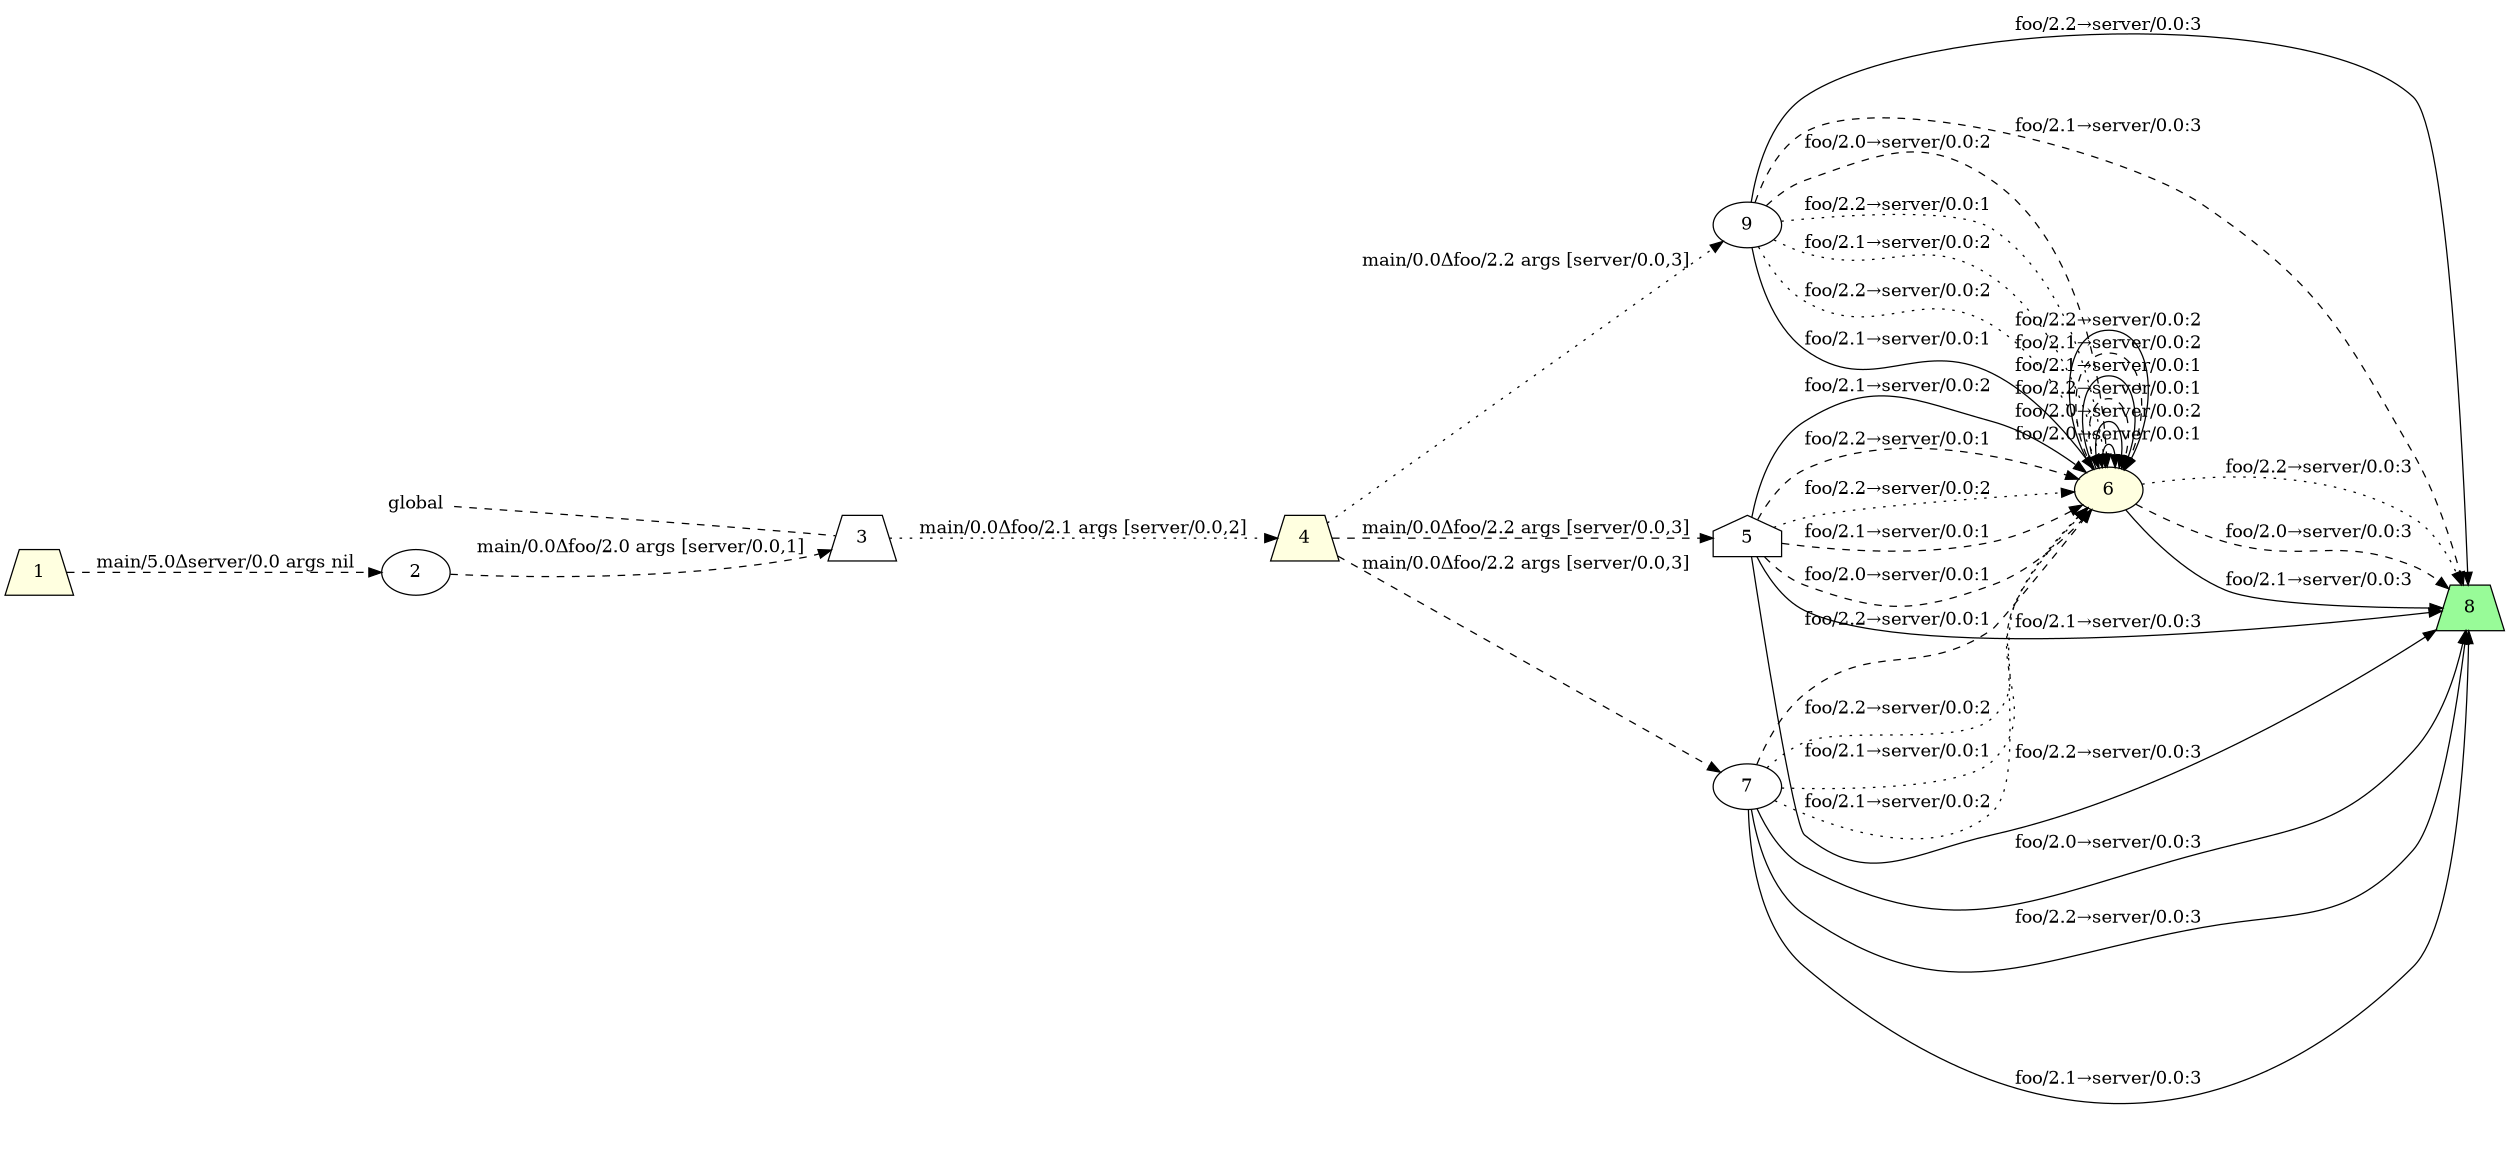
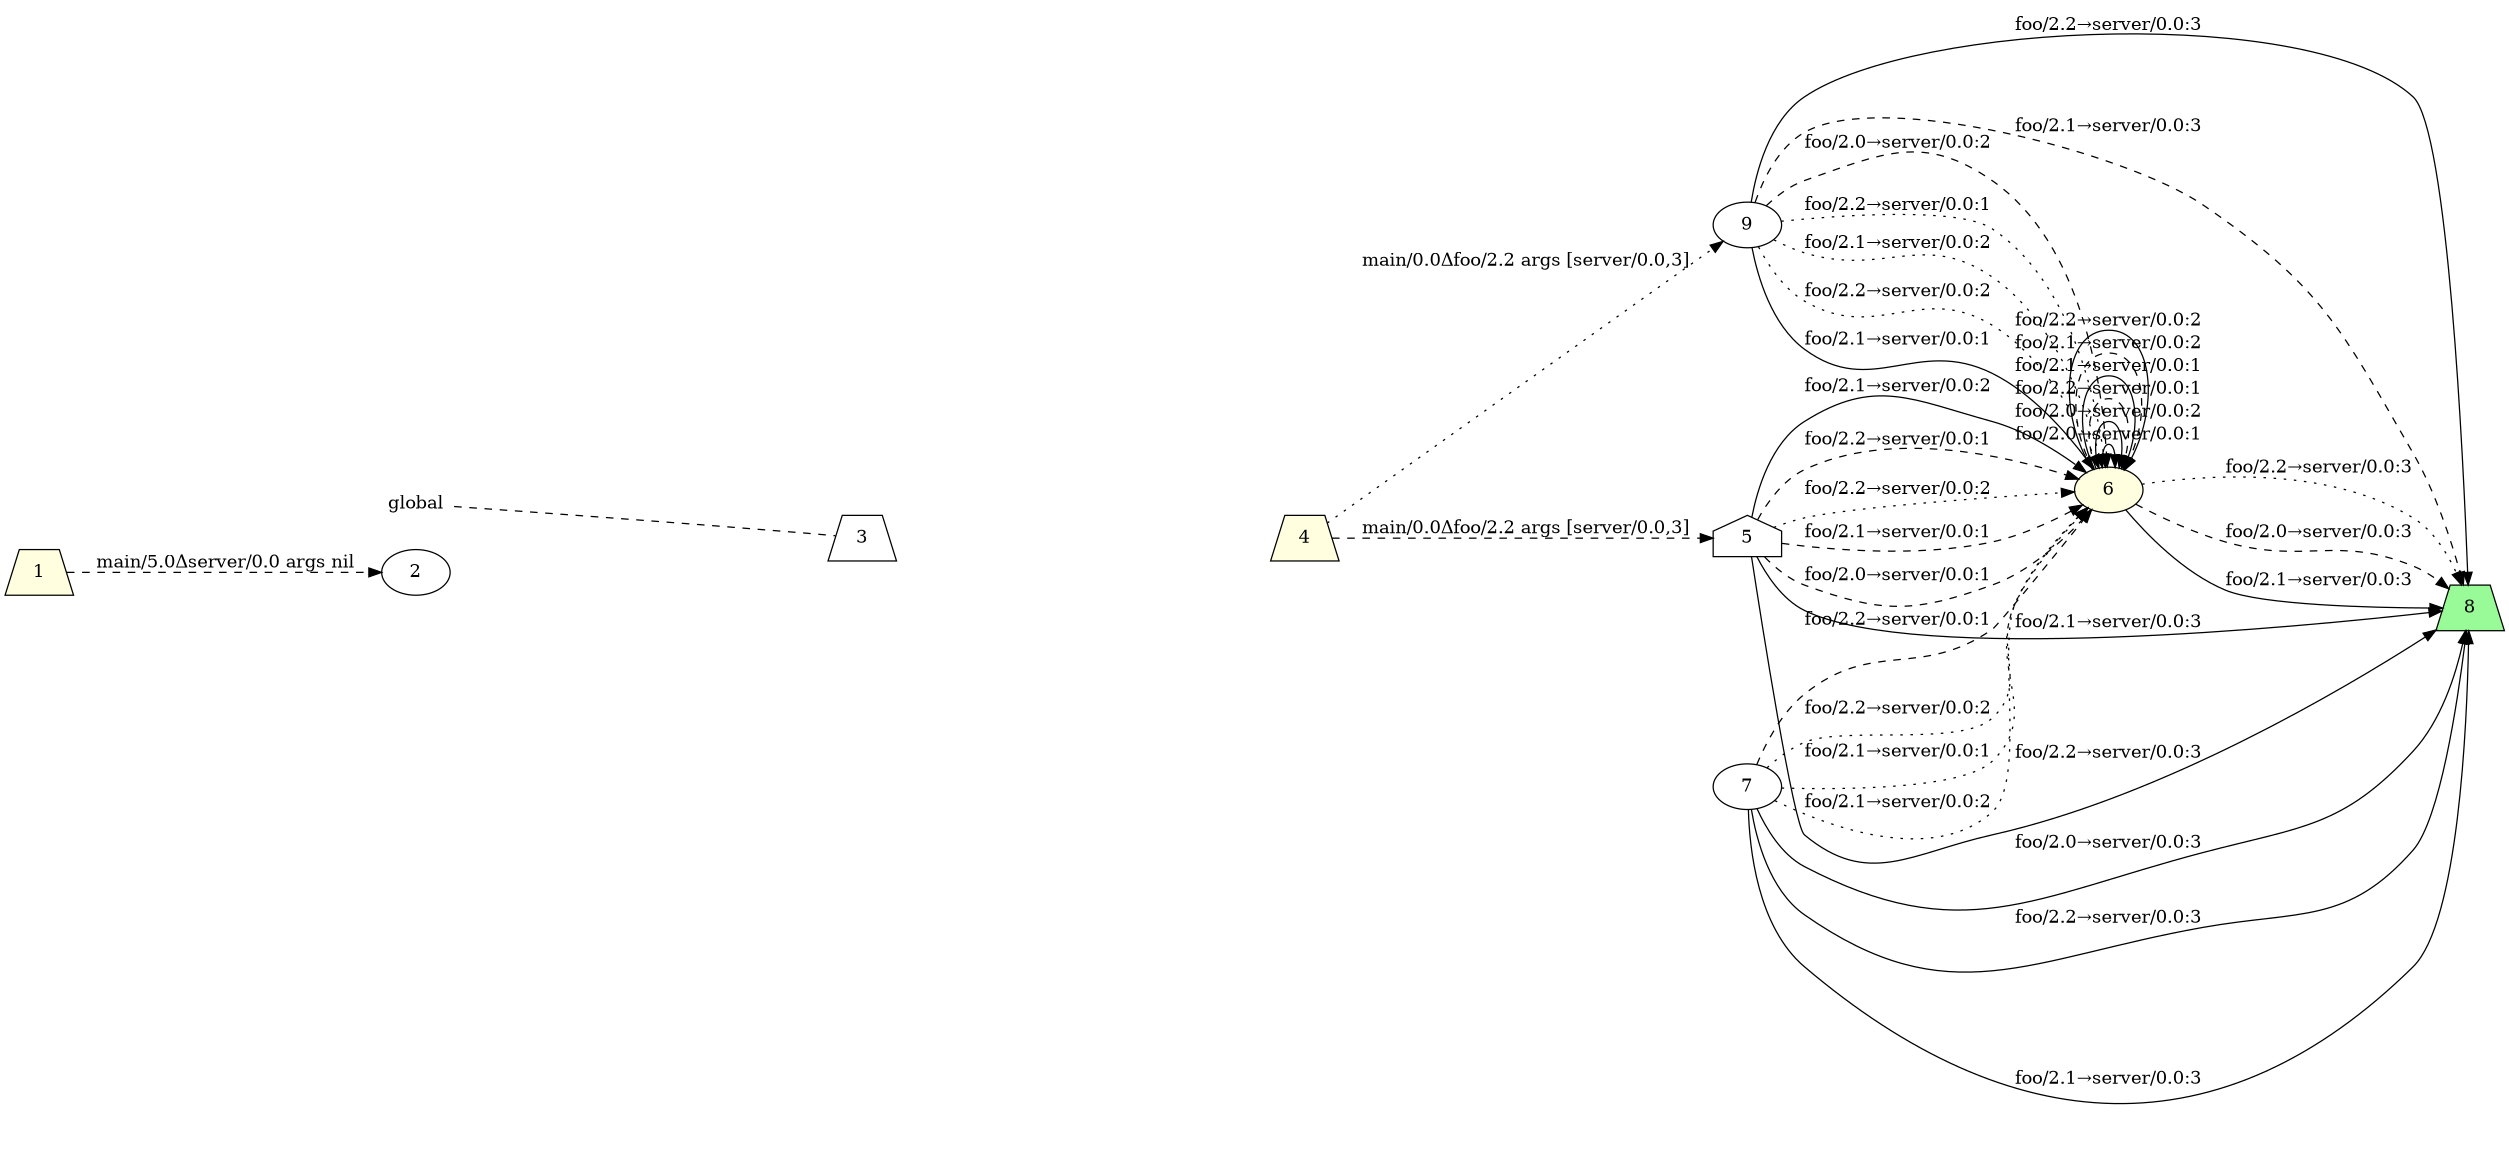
(1077, 538) -> none
(635, 575) -> none
(1524, 661) -> none
